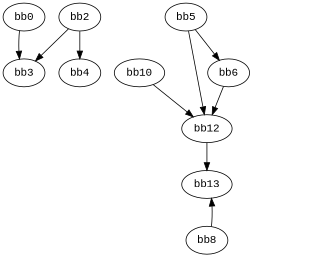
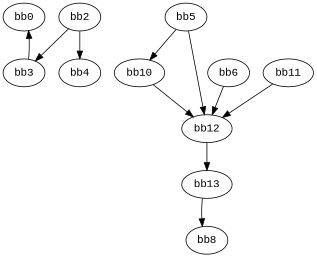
(19, 41) -> (29, 49)
(205, 42) -> (166, 42)
none -> (288, 73)
(212, 216) -> (202, 208)
